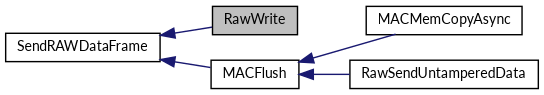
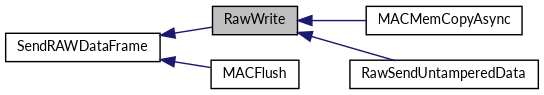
(354, 46) -> (339, 21)
(332, 74) -> (354, 49)
